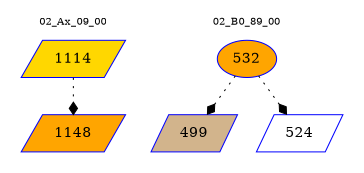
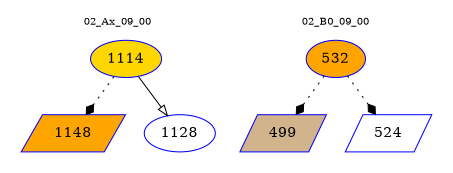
(247, 22) -> (336, 22)
(73, 59) -> (126, 59)
none -> (180, 133)
